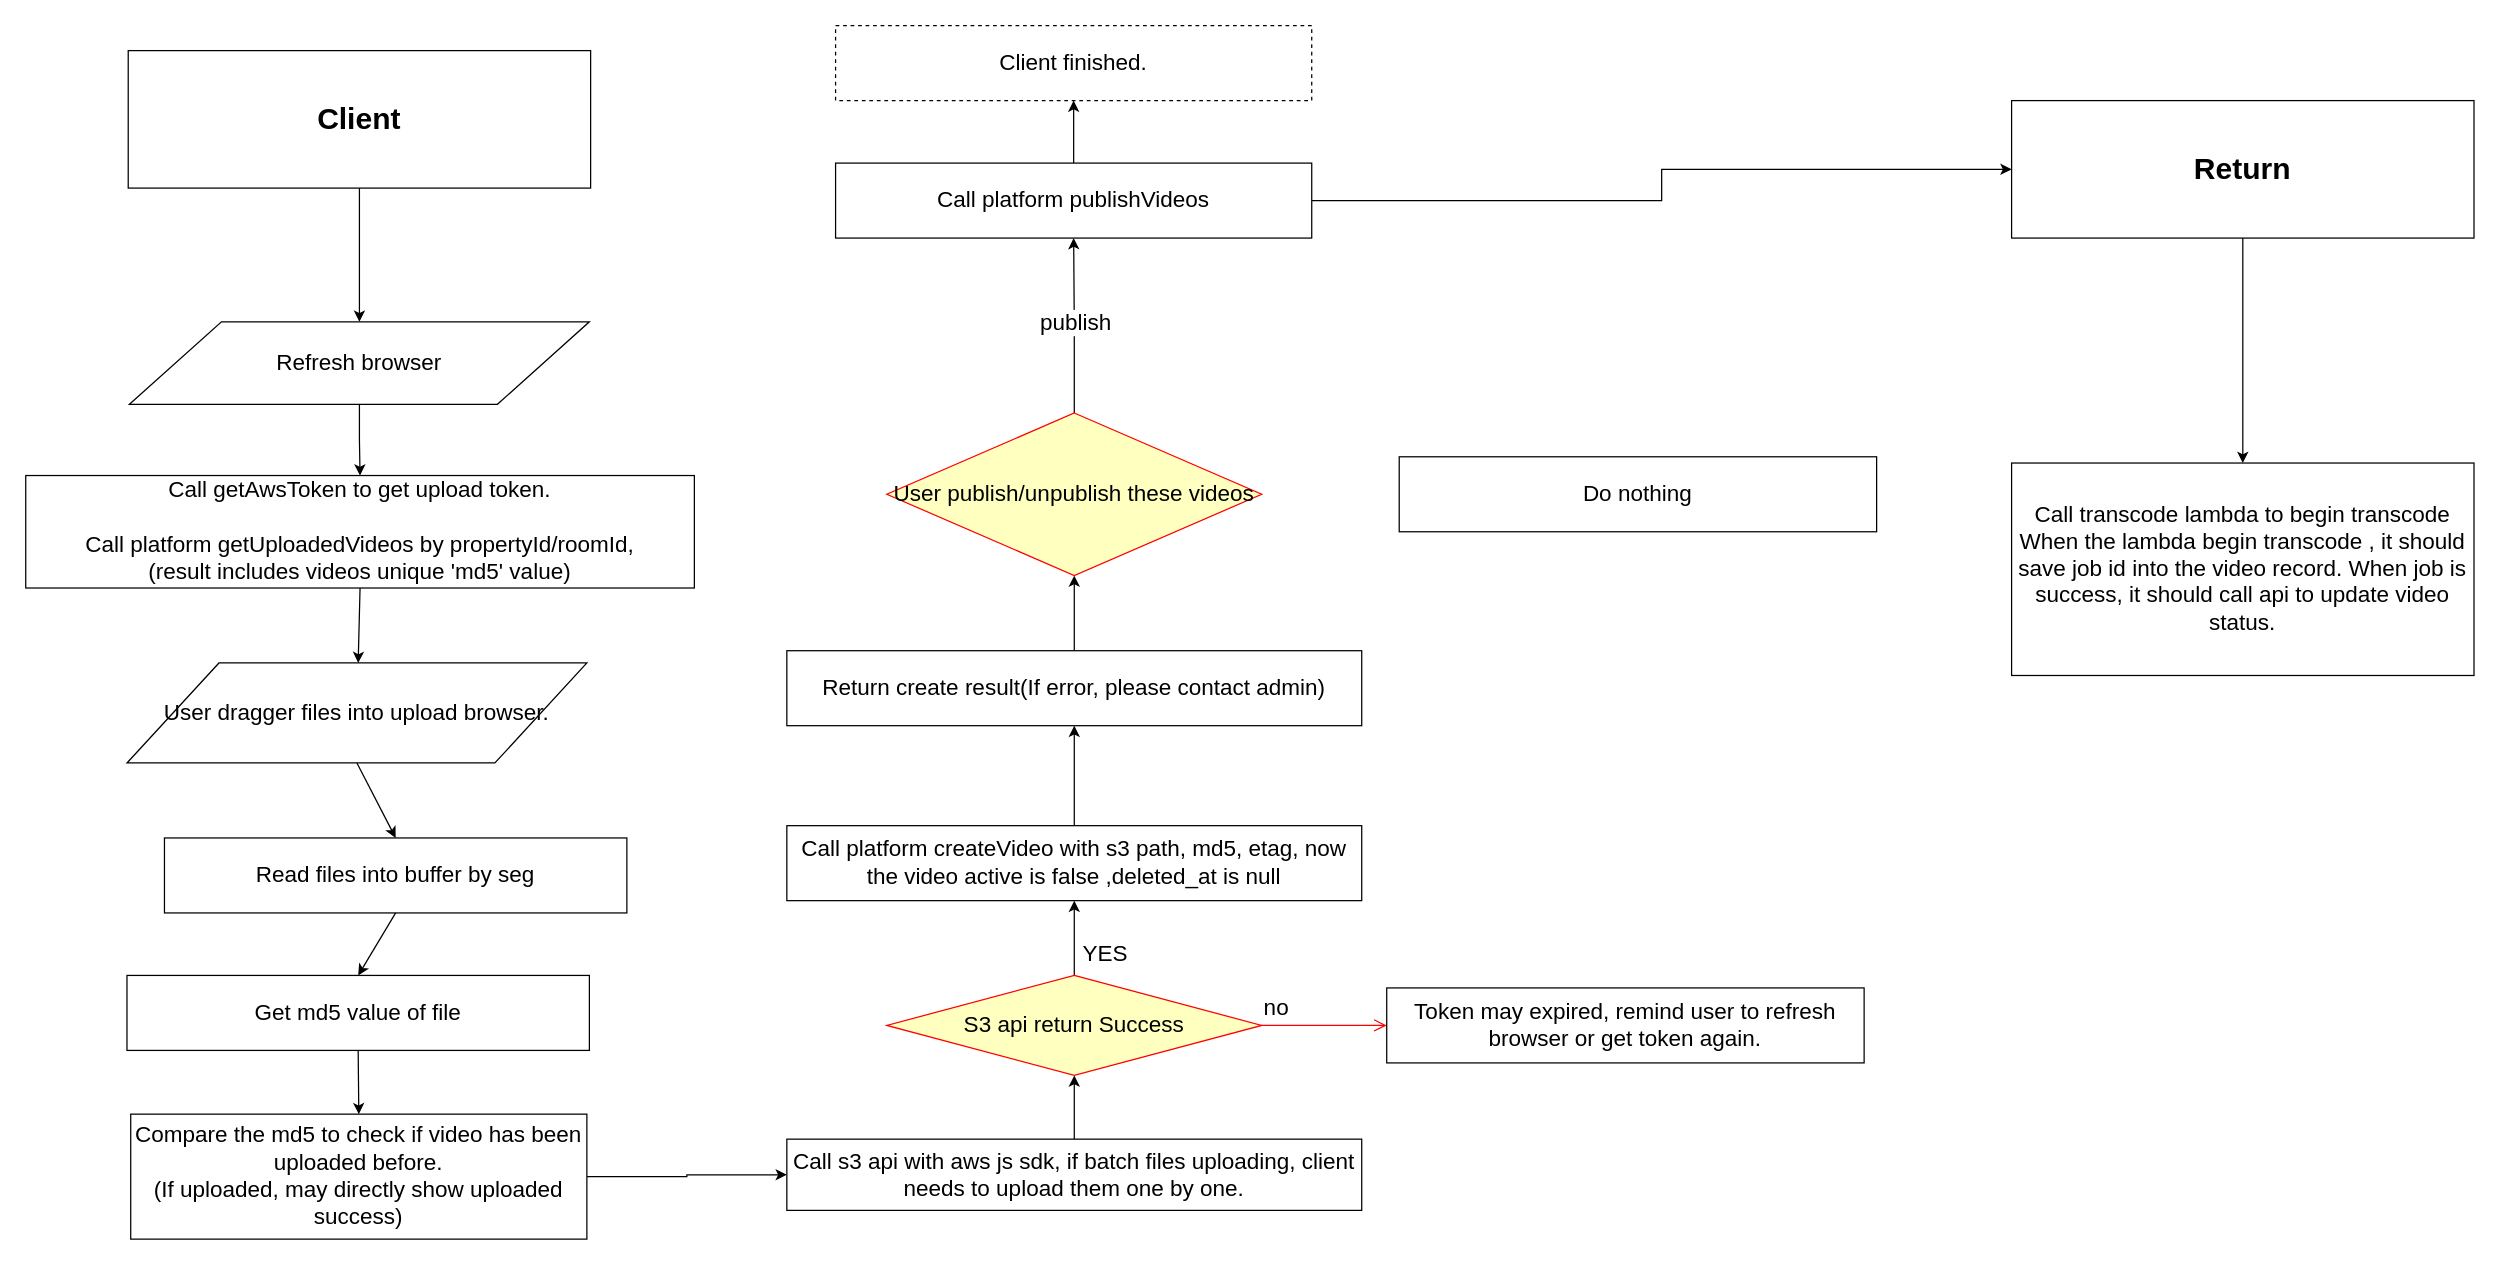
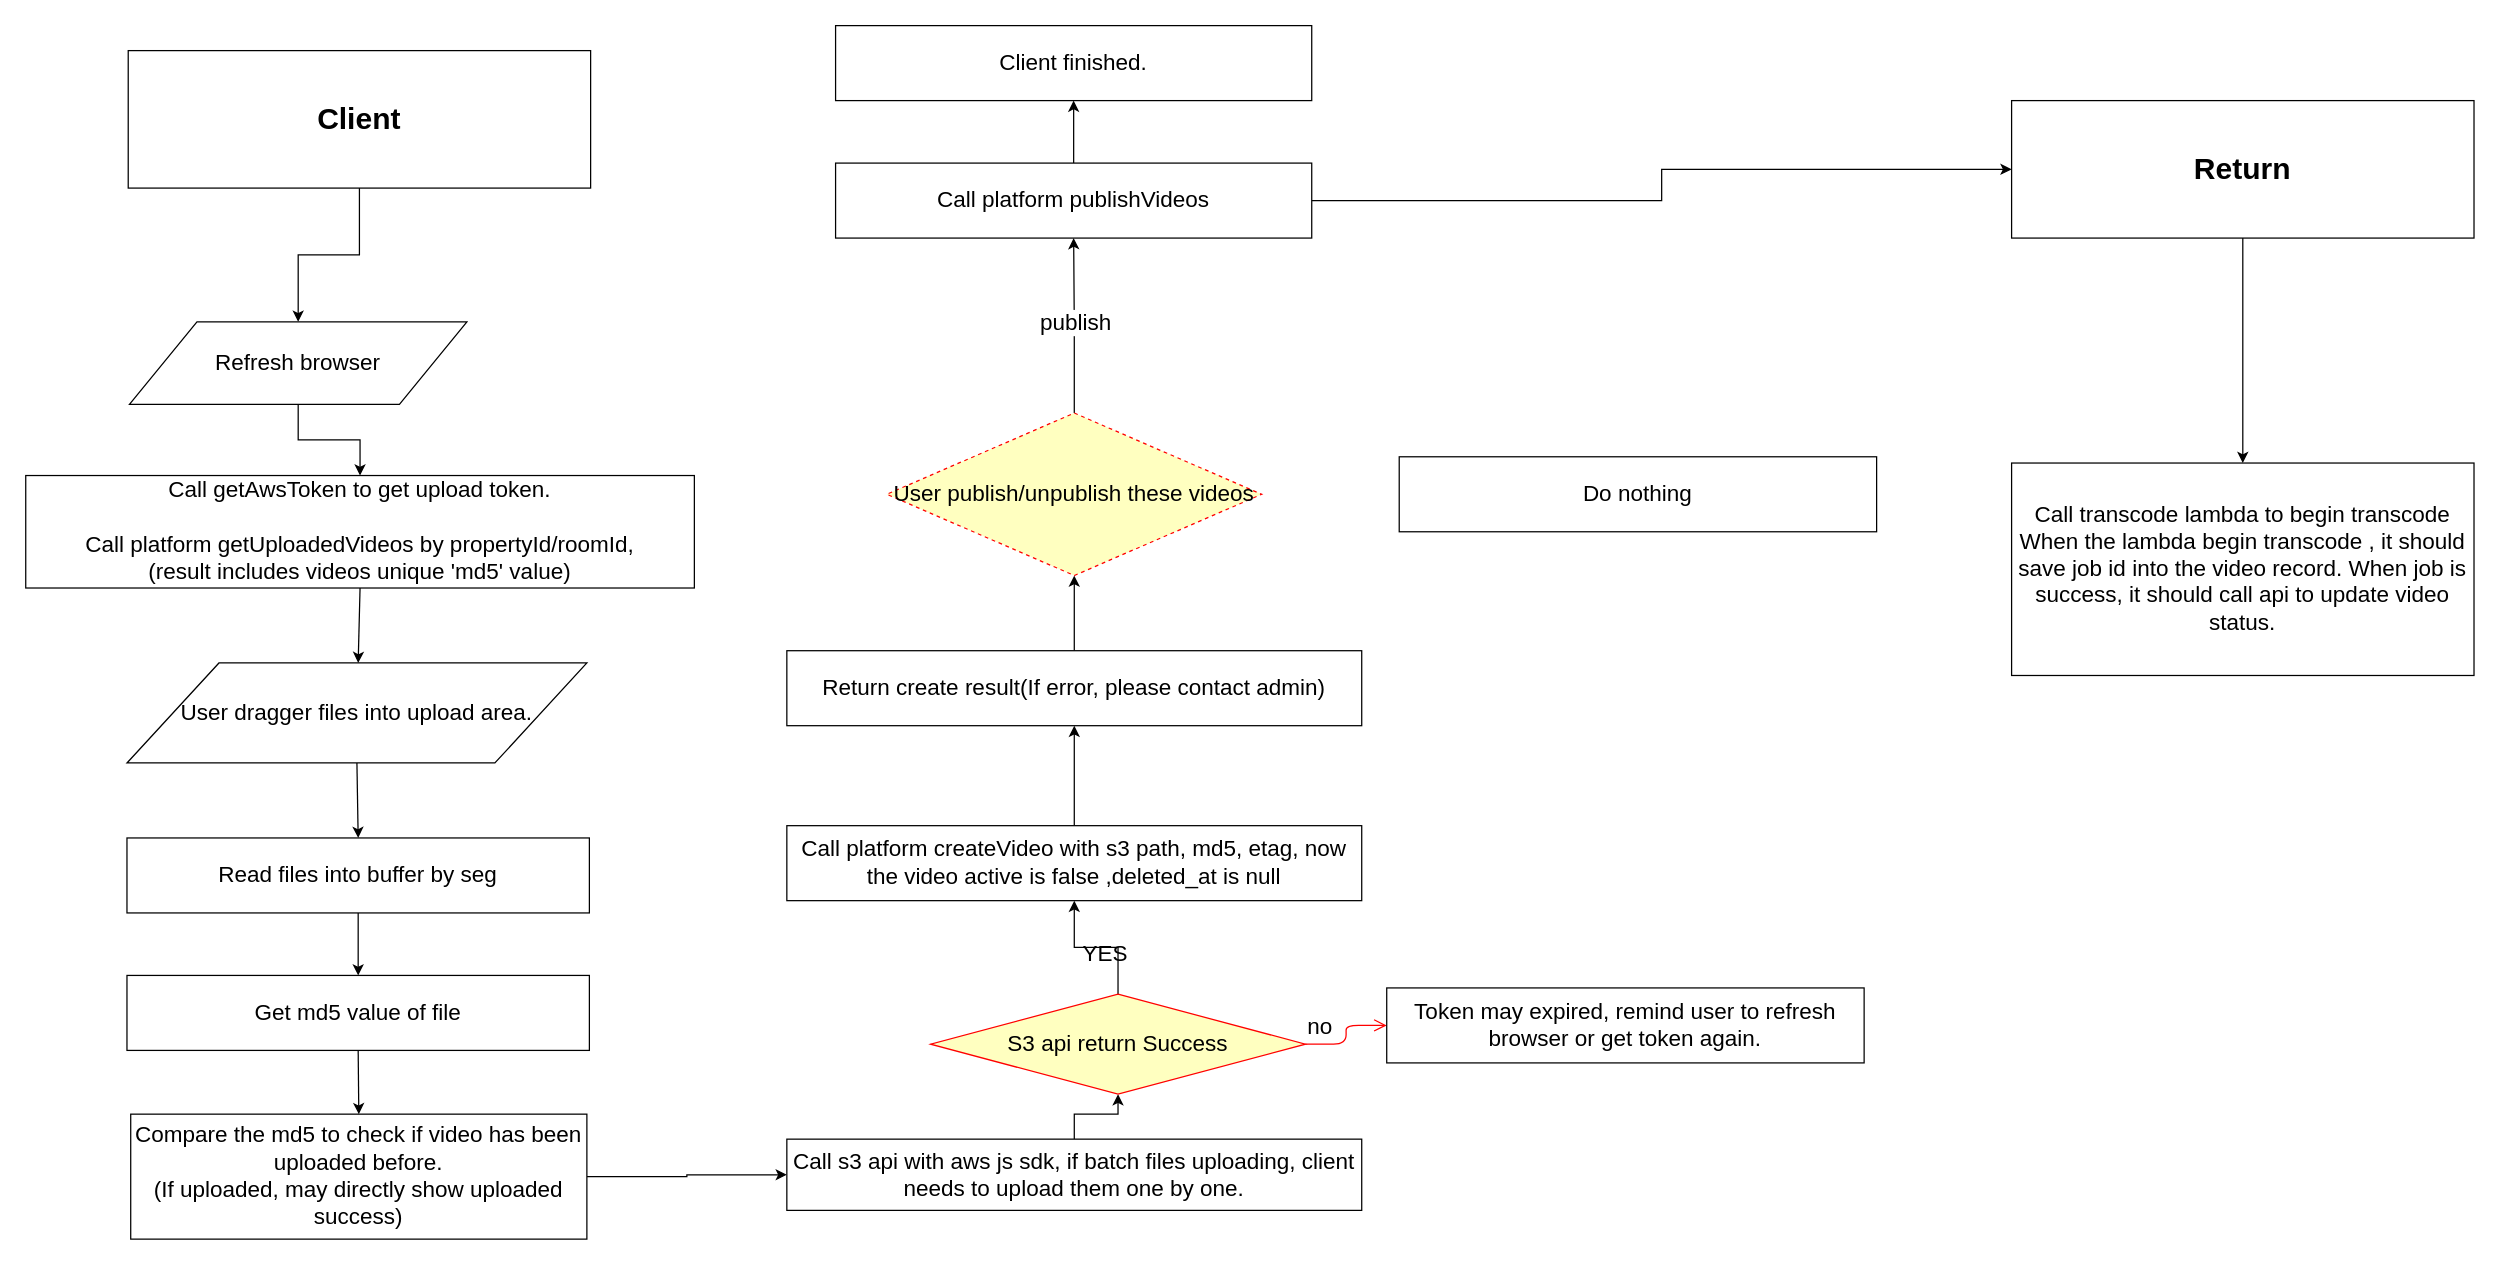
(1074, 63) -> (1074, 63)
(359, 363) -> (298, 363)
(1074, 494) -> (1074, 494)
(357, 713) -> (357, 713)
(396, 876) -> (358, 876)
(1074, 1026) -> (1118, 1044)
